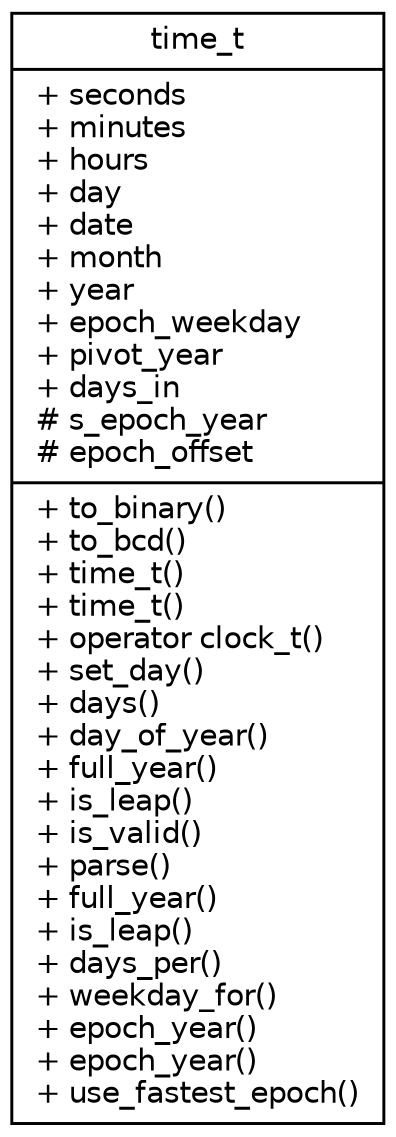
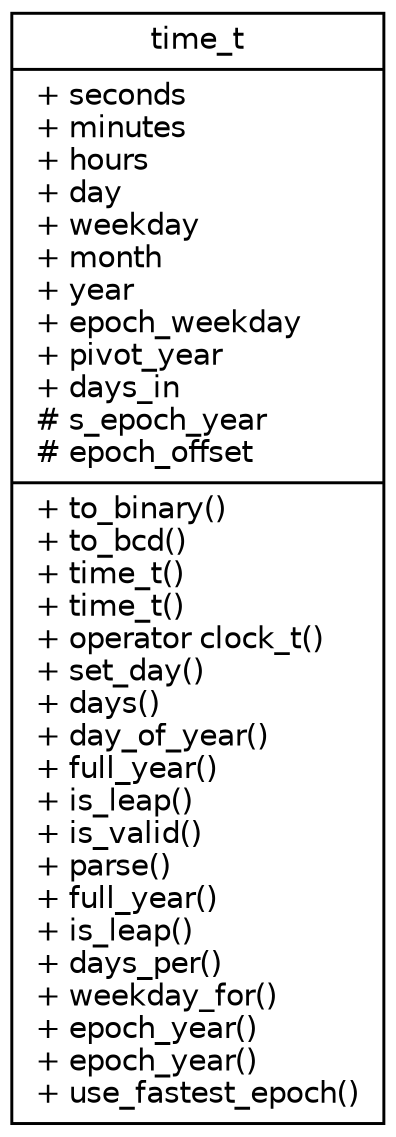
(86, 226) -> (118, 226)
